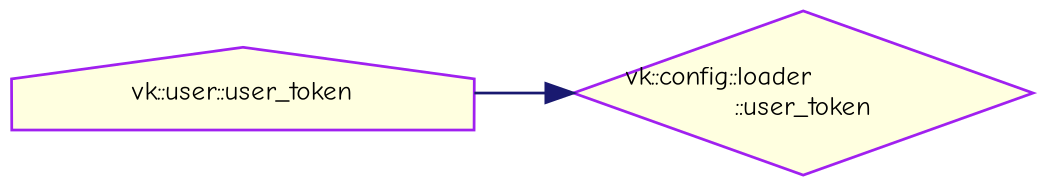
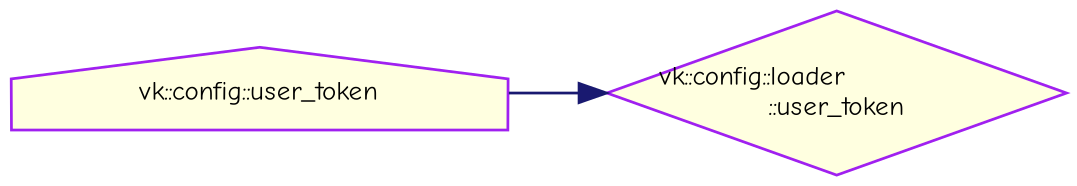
(243, 93) -> (260, 93)
